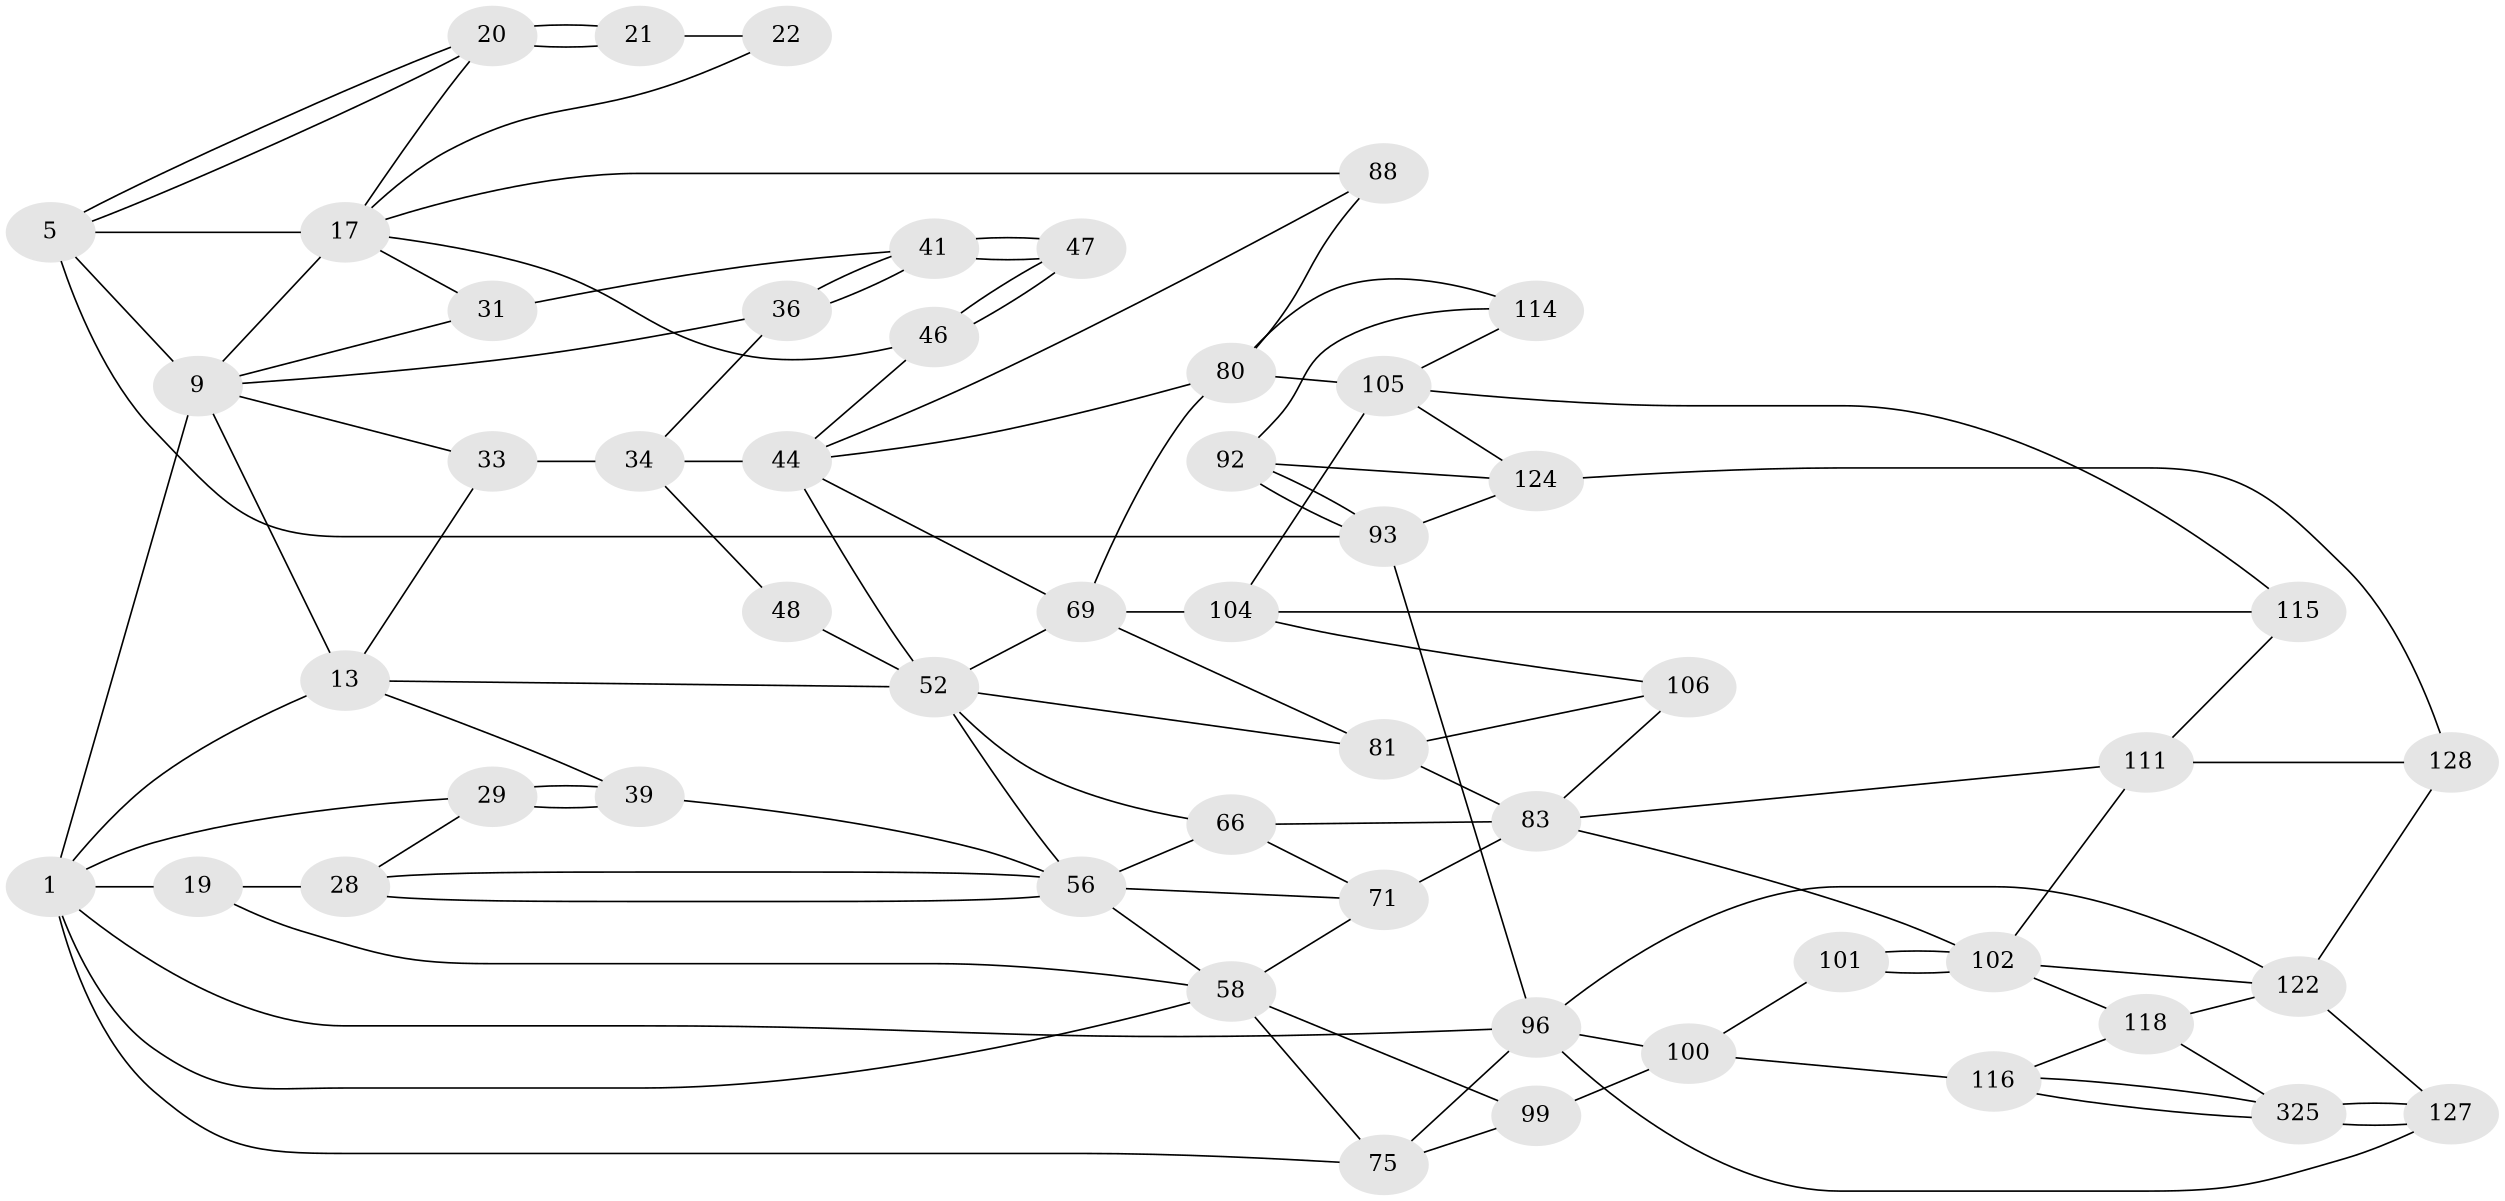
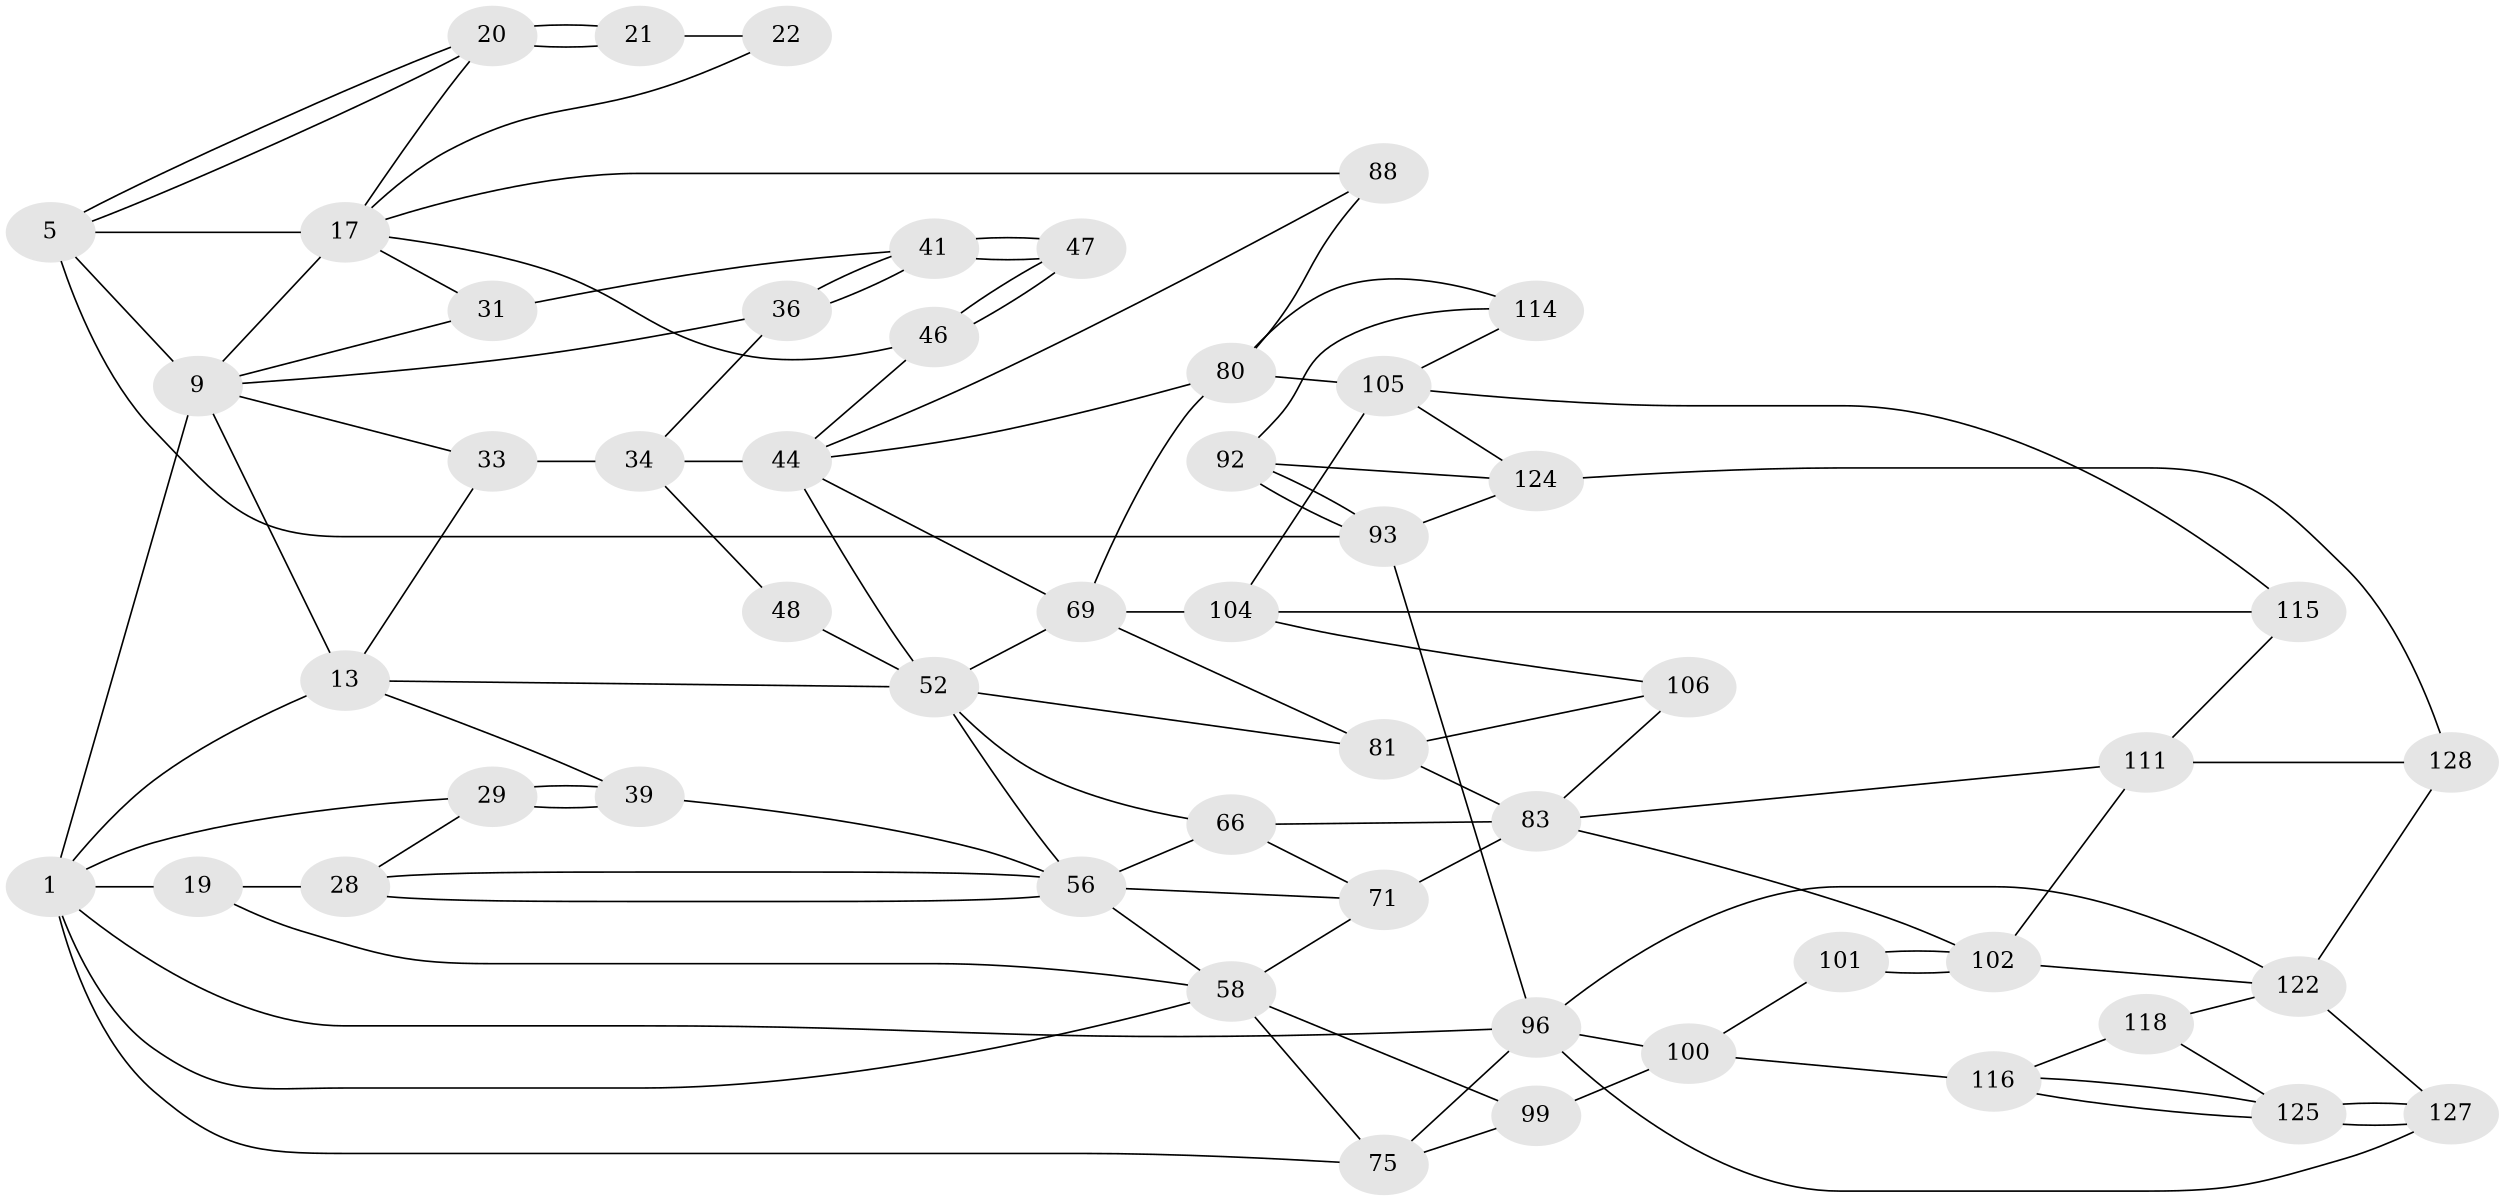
(2070, 993) -> none
(2299, 1114) -> (2299, 1114)
